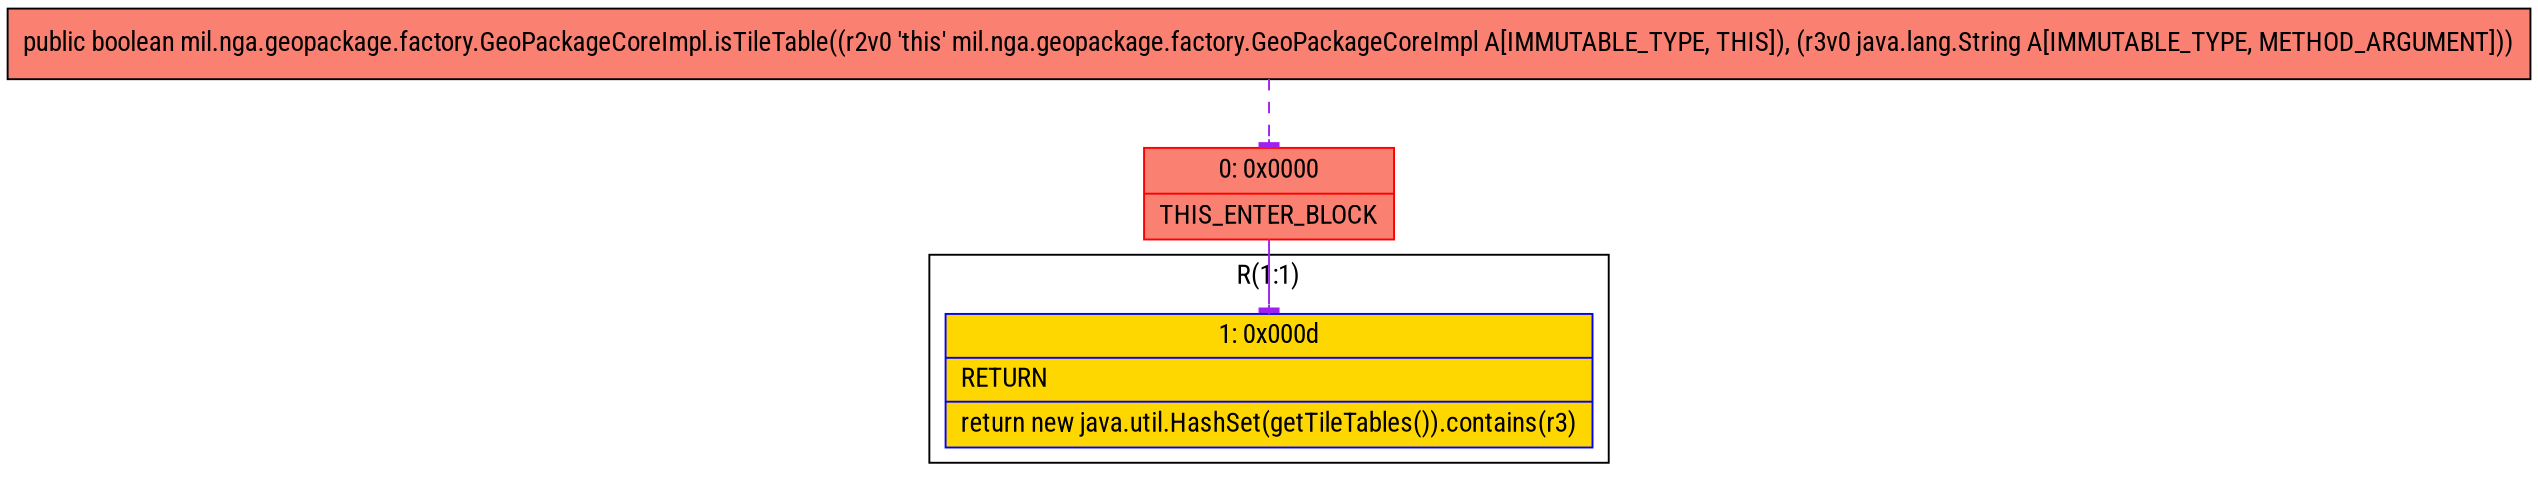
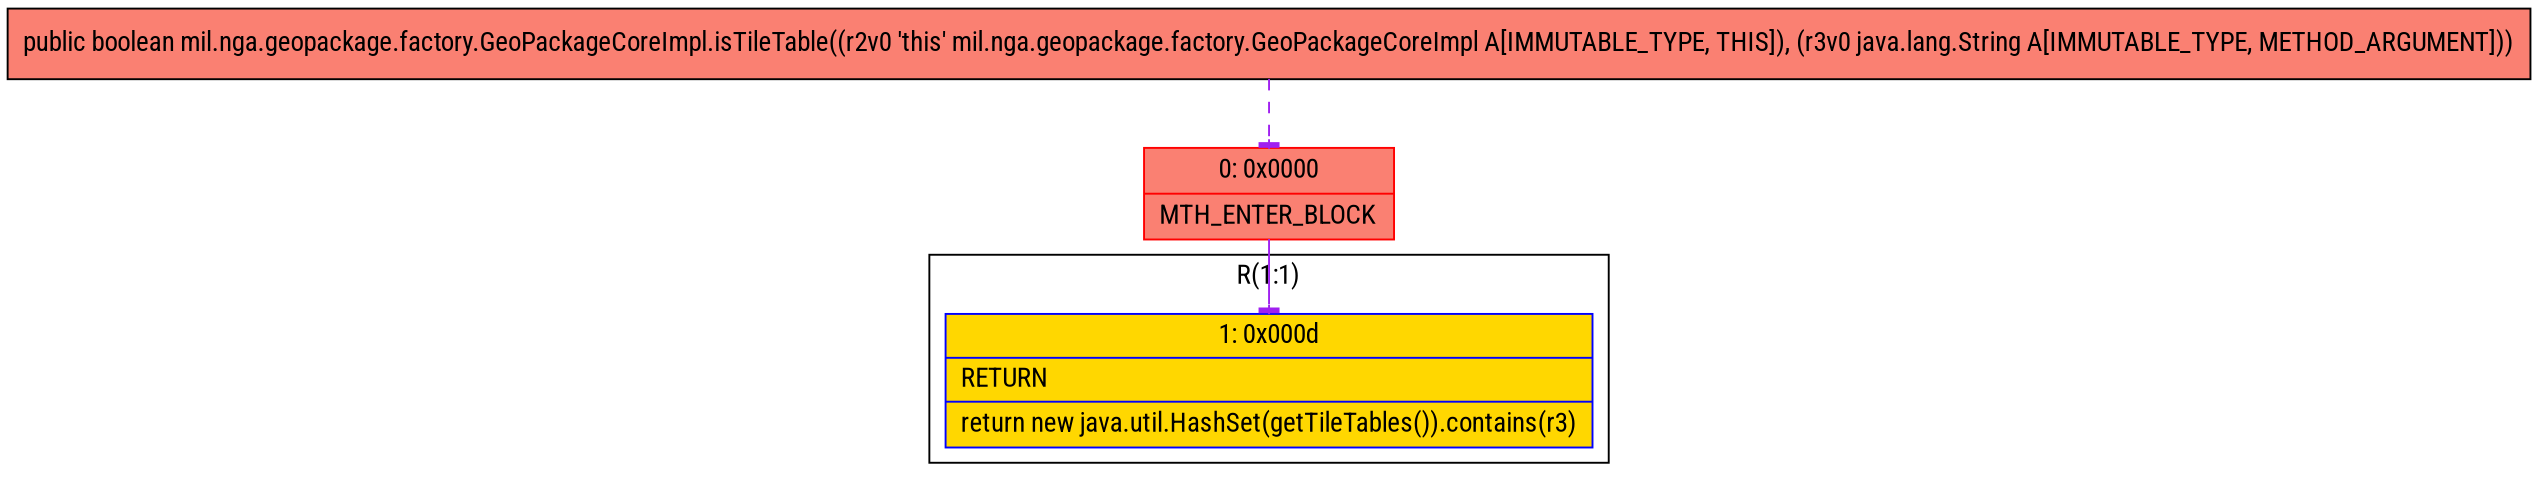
(1269, 216) -> (1268, 216)
